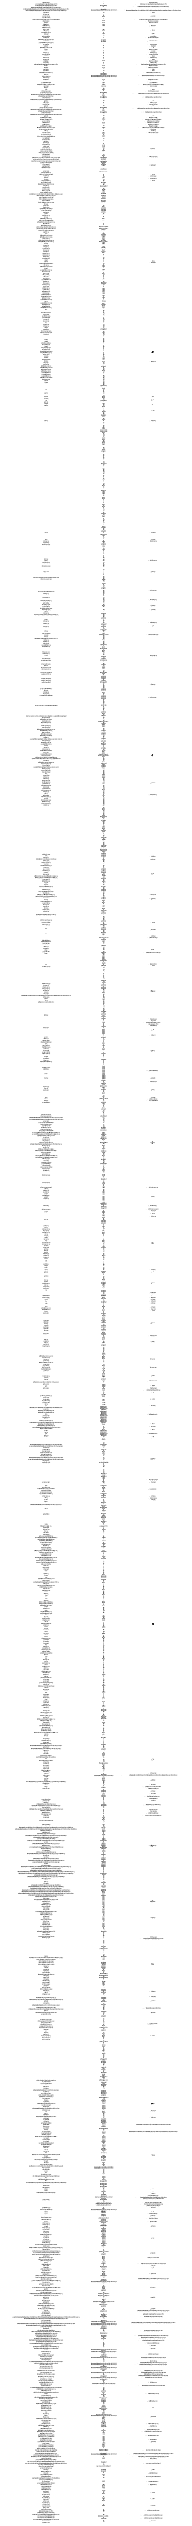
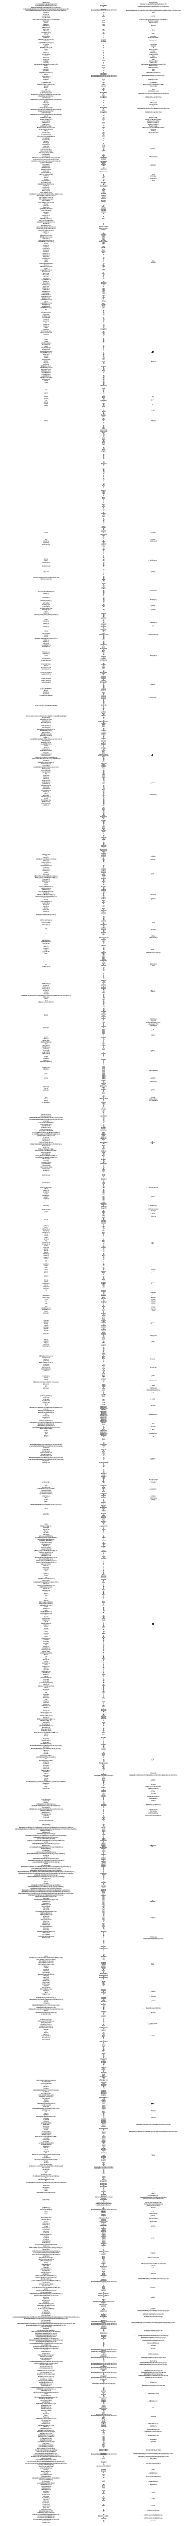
none -> (46, 169)
none -> (46, 888)
